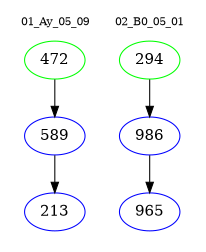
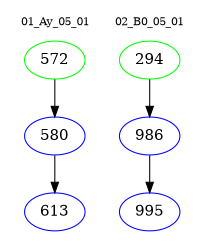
(55, 23) -> (55, 23)
(55, 60) -> (55, 60)
(55, 136) -> (55, 136)
(55, 212) -> (55, 212)
(150, 212) -> (150, 212)
